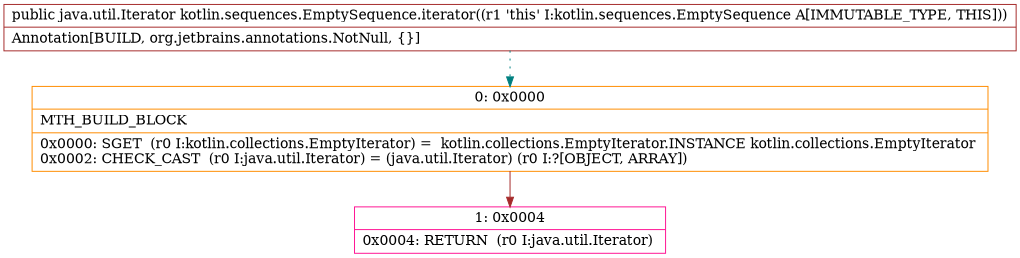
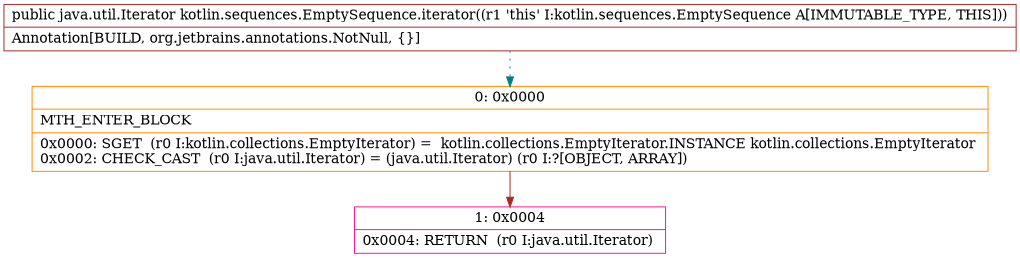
(114, 120) -> (116, 120)
